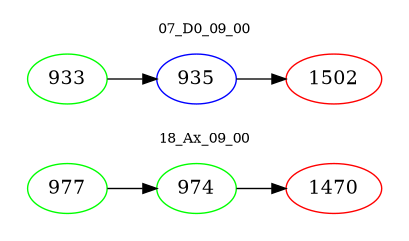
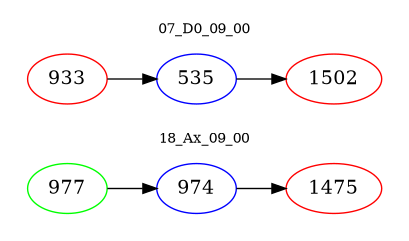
(67, 79) -> (67, 79)
(197, 79) -> (197, 79)
(197, 189) -> (197, 189)
(334, 189) -> (334, 189)
